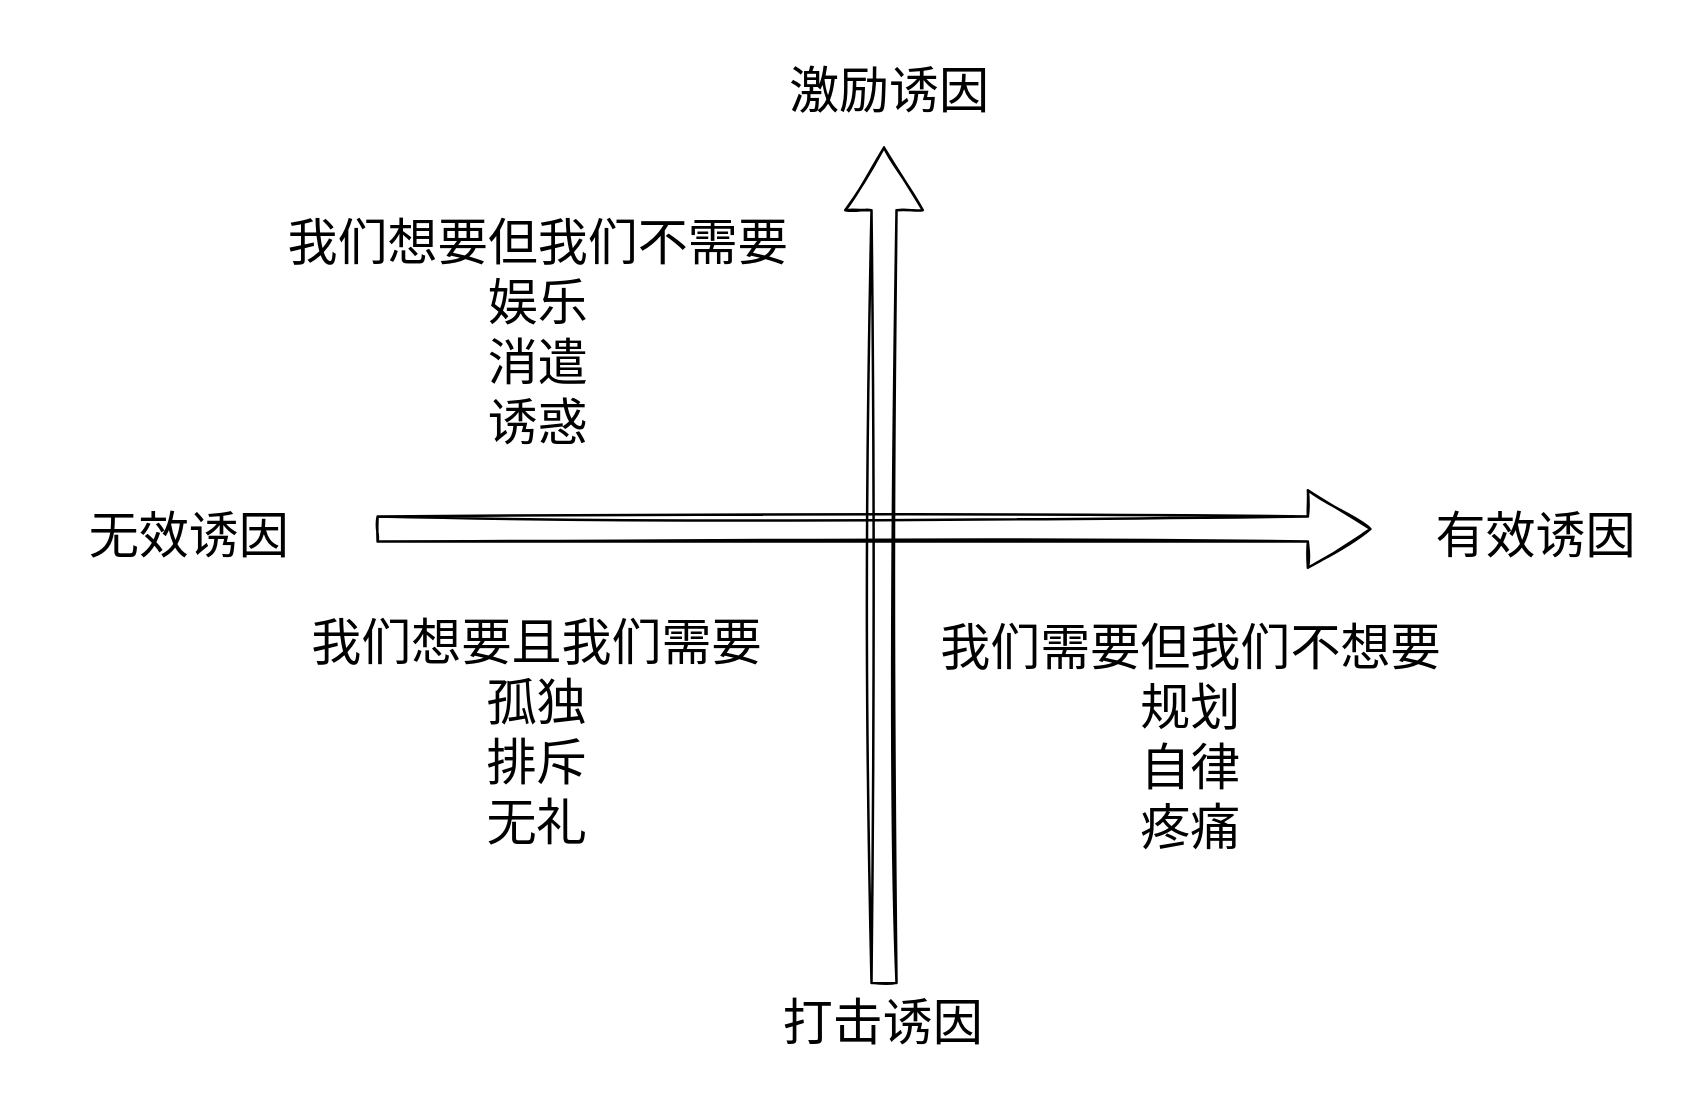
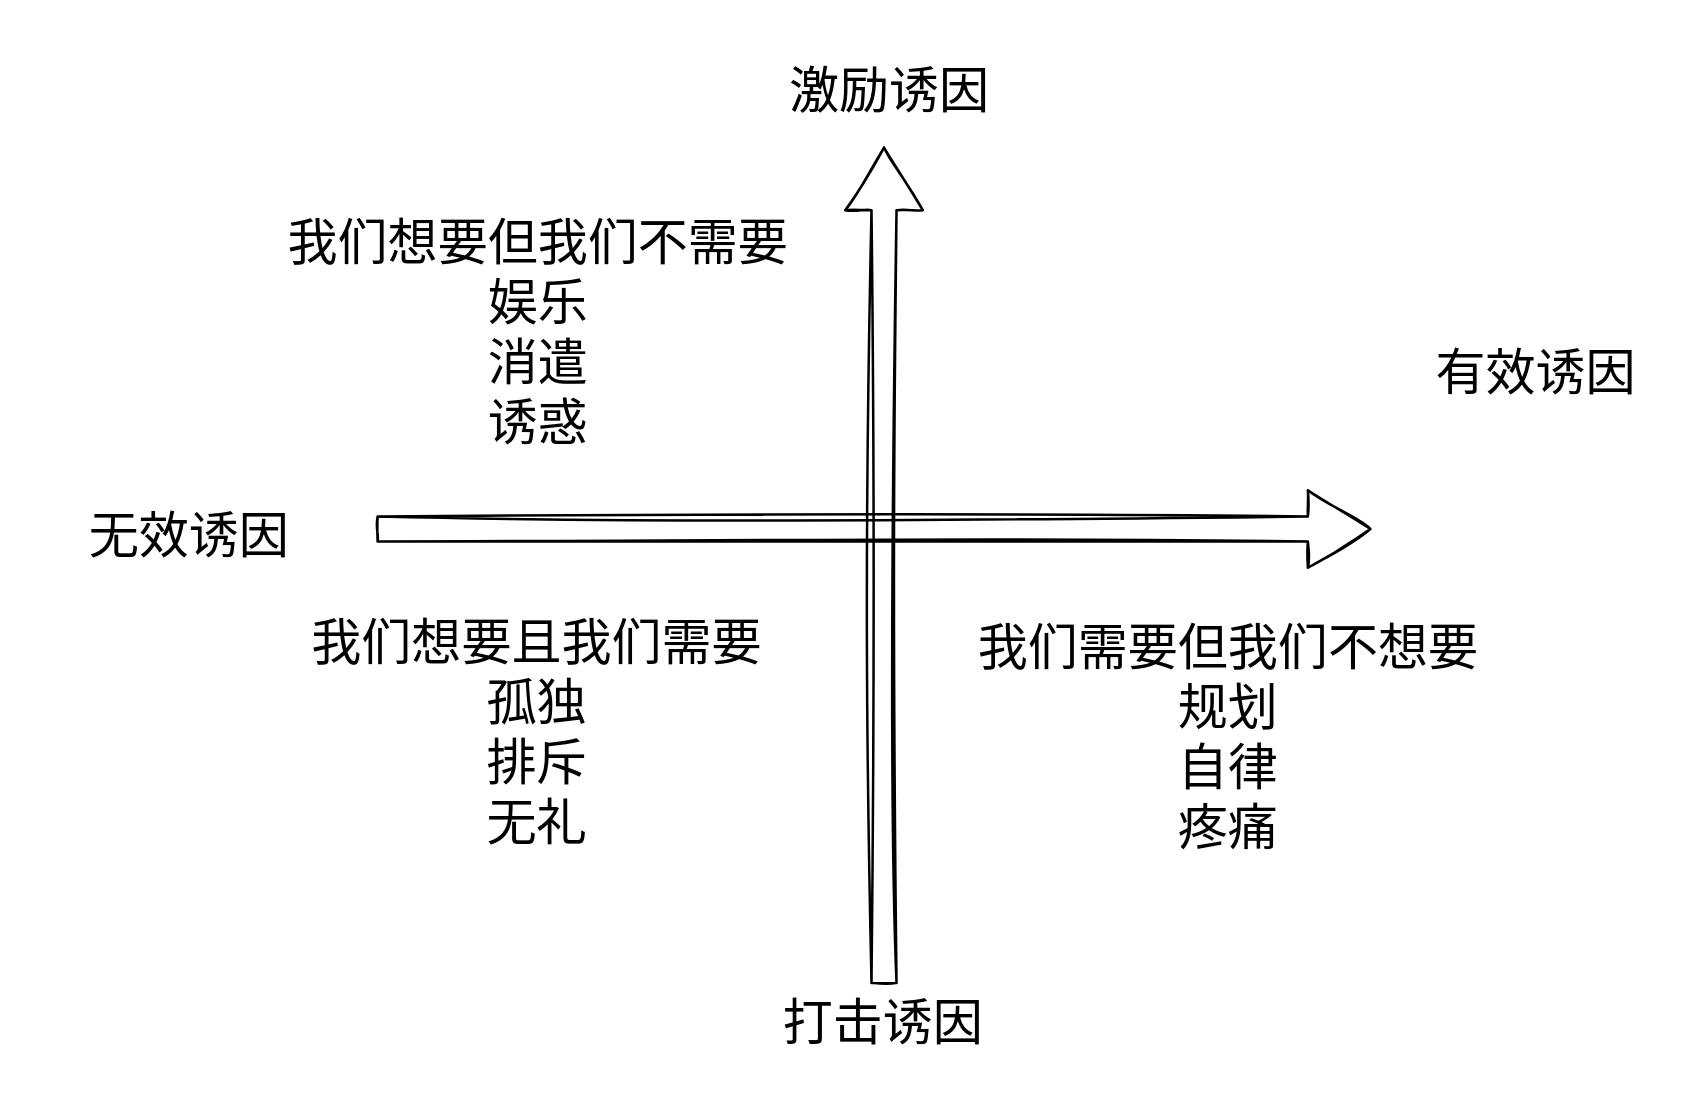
(1536, 534) -> (1536, 371)
(1191, 735) -> (1229, 735)
